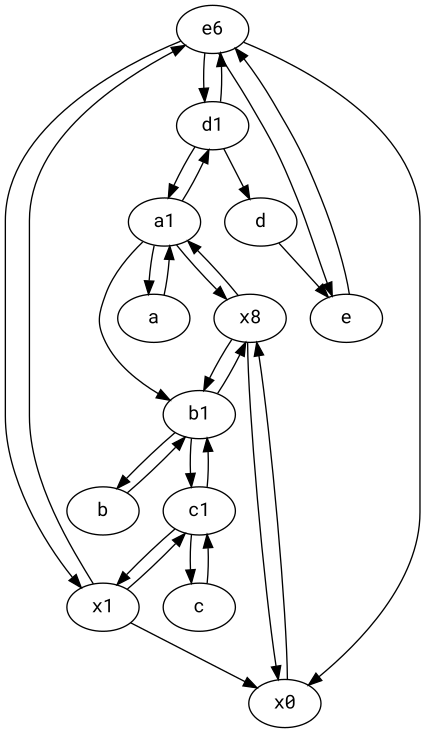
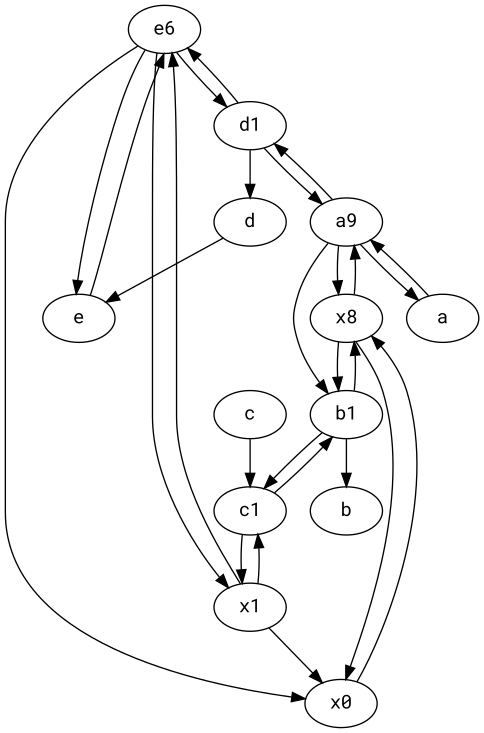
(165, 222) -> (346, 222)
(152, 471) -> none
(190, 552) -> none
